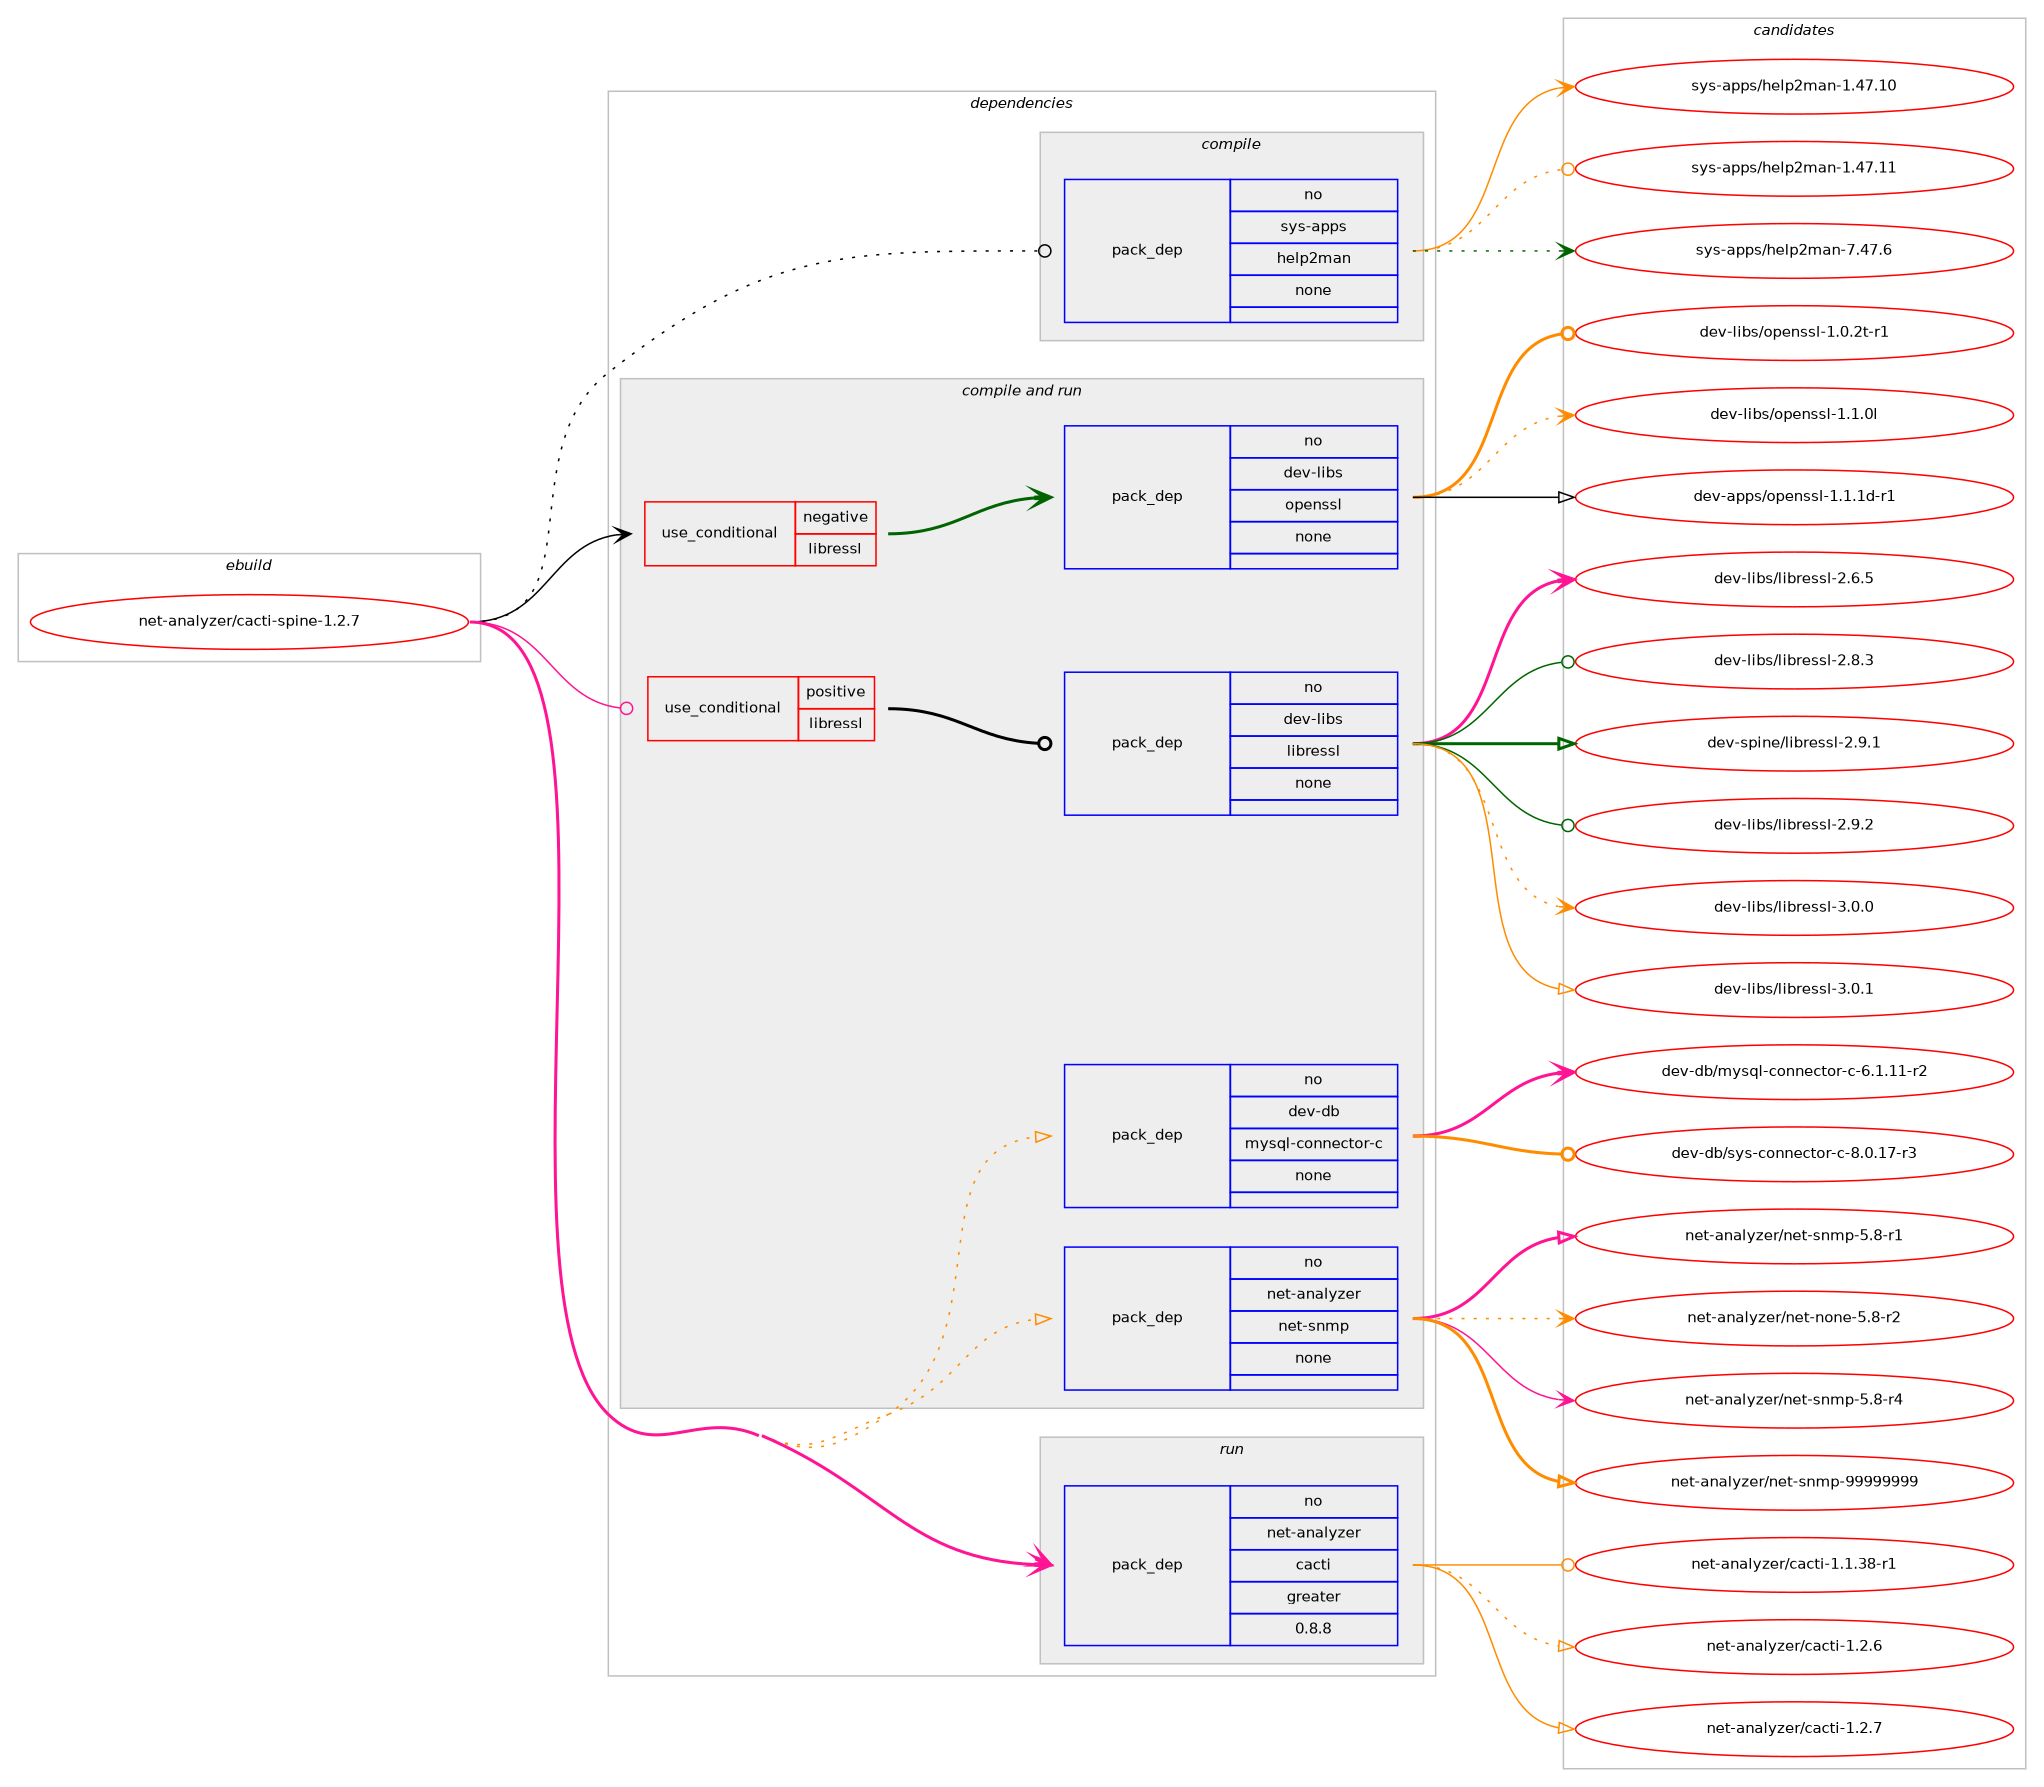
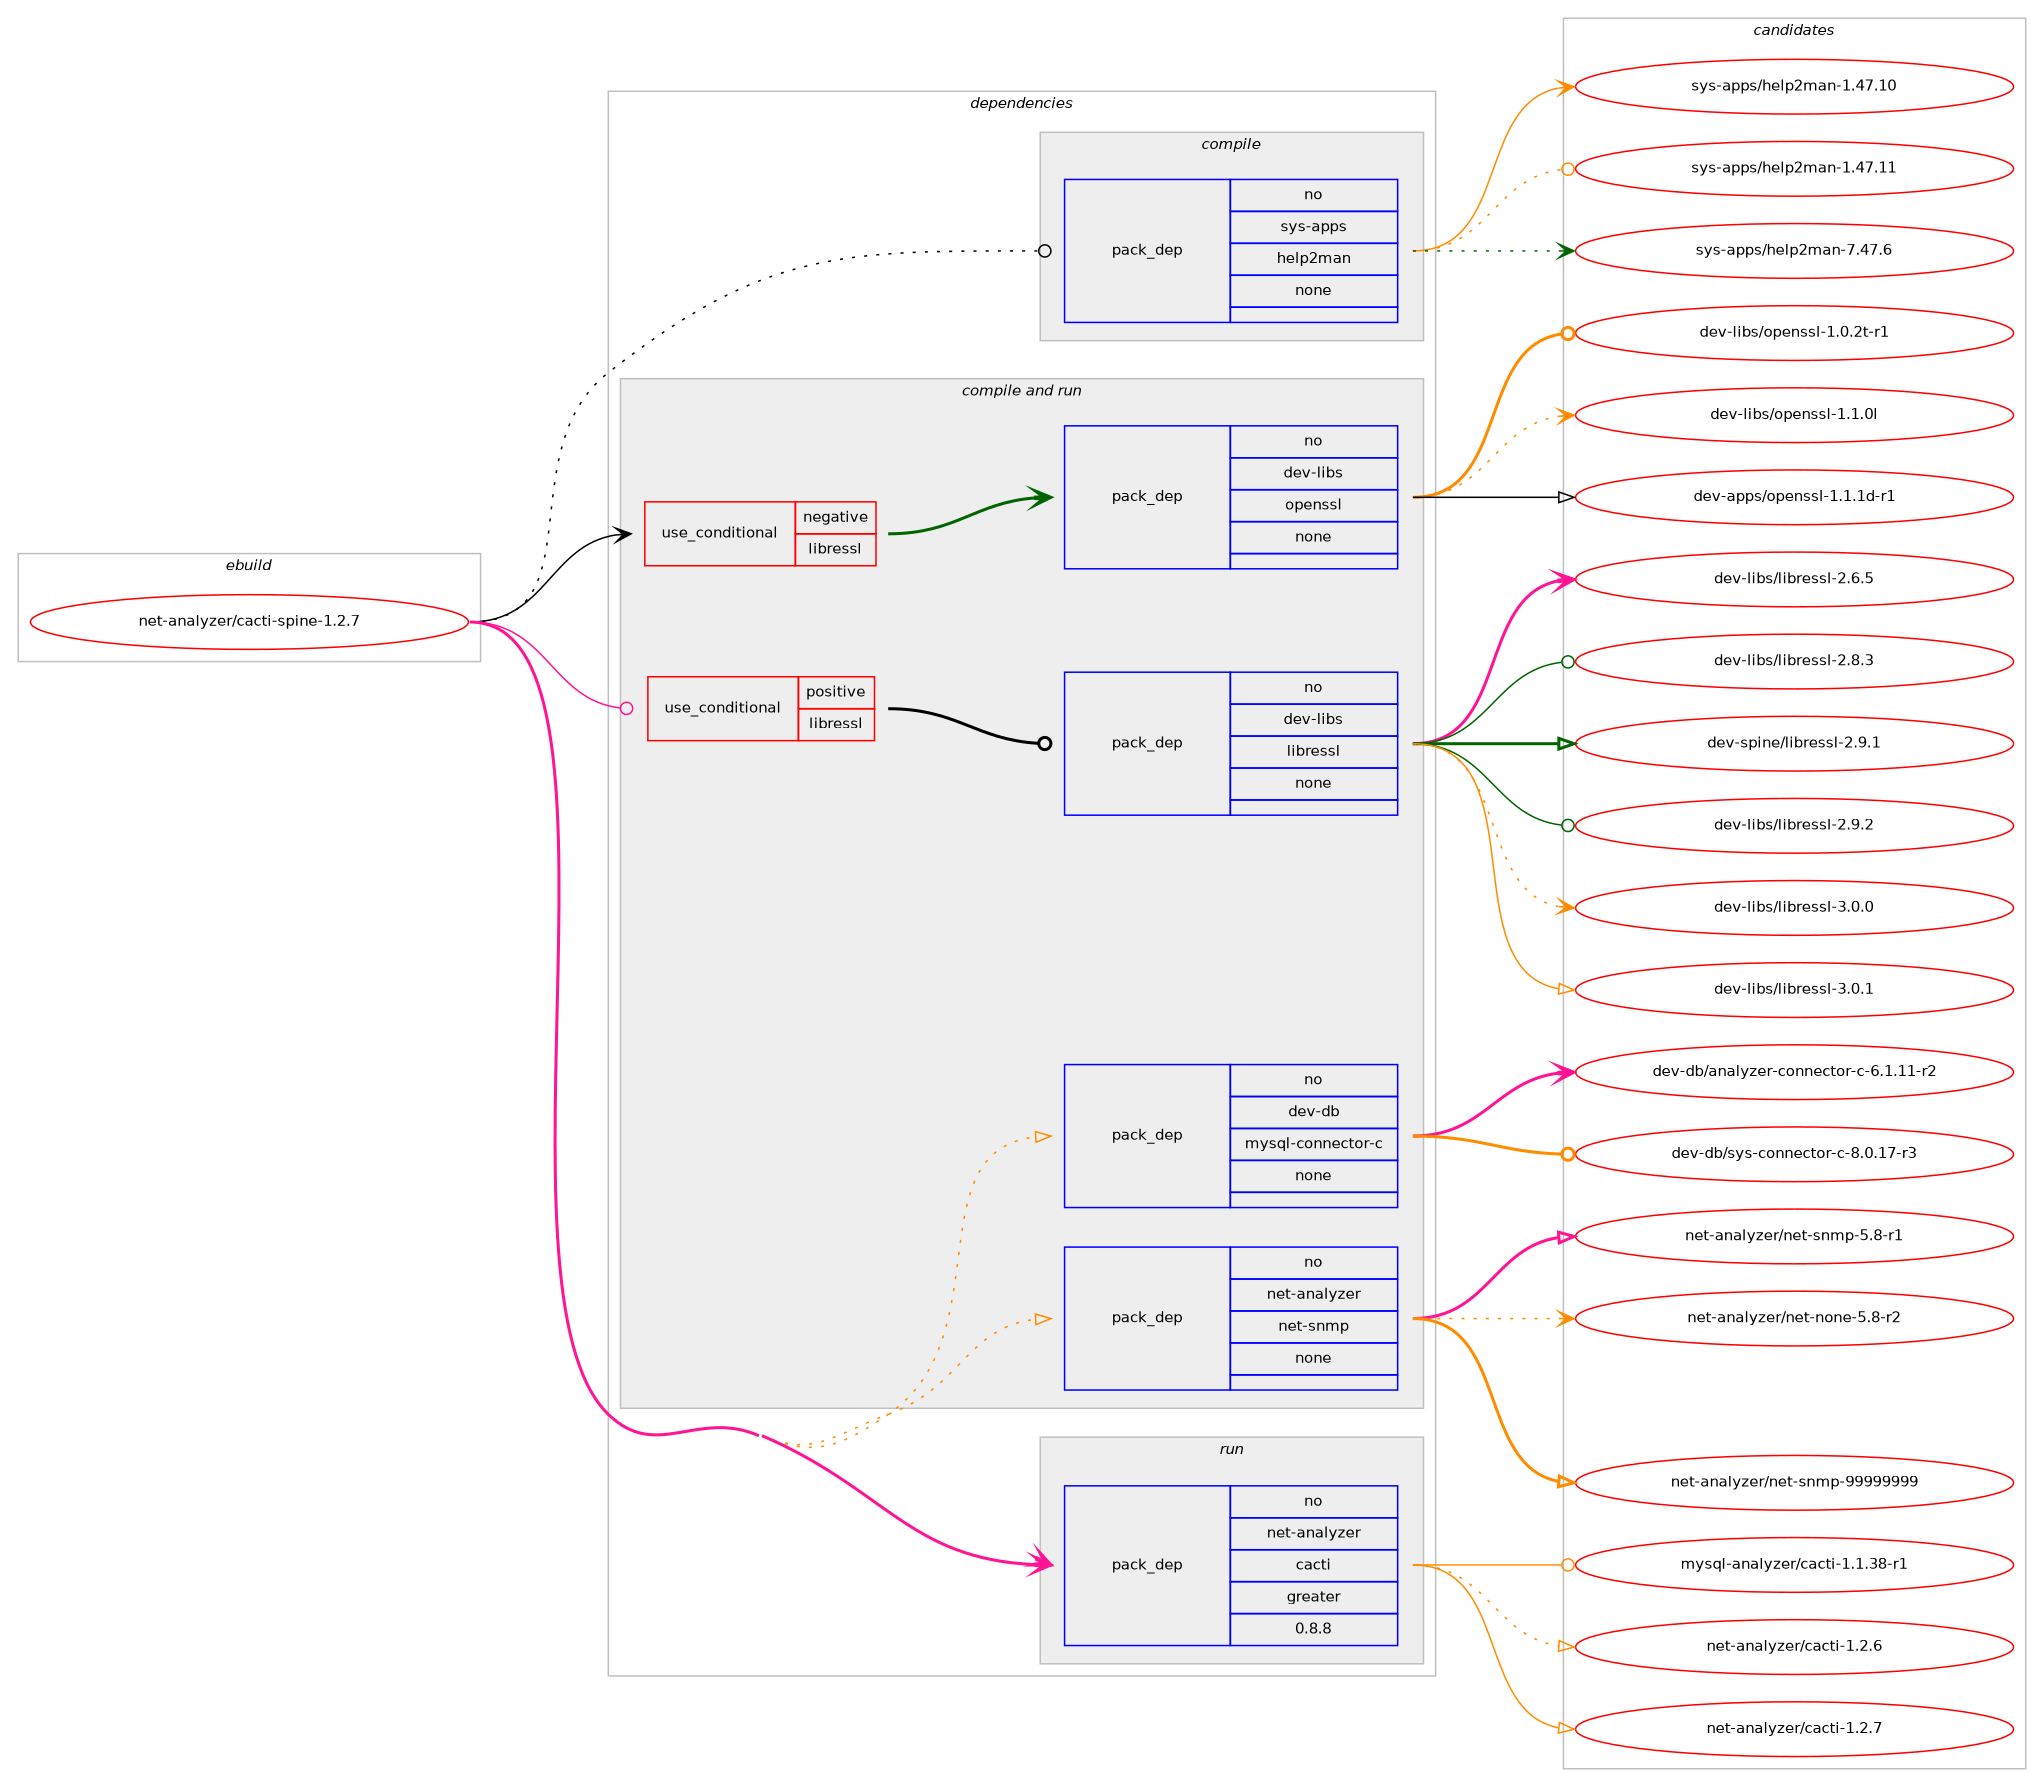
(1795, 1072) -> (1795, 1072)
(1795, 1401) -> none
(1795, 1565) -> (1795, 1565)
